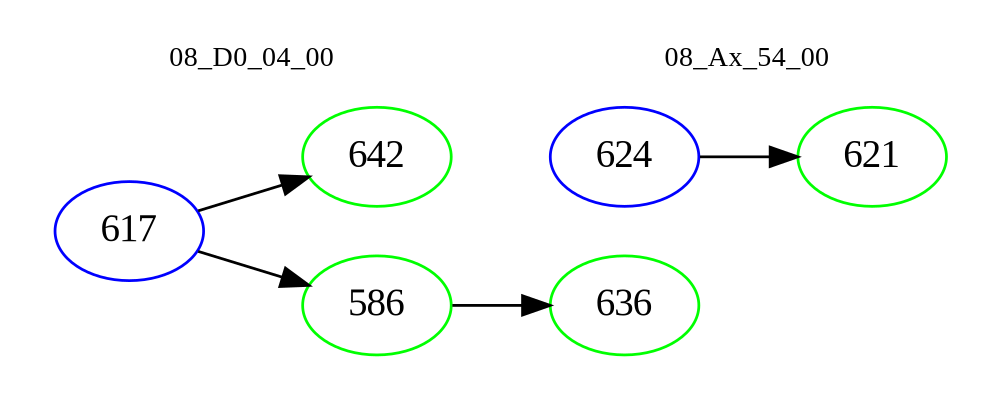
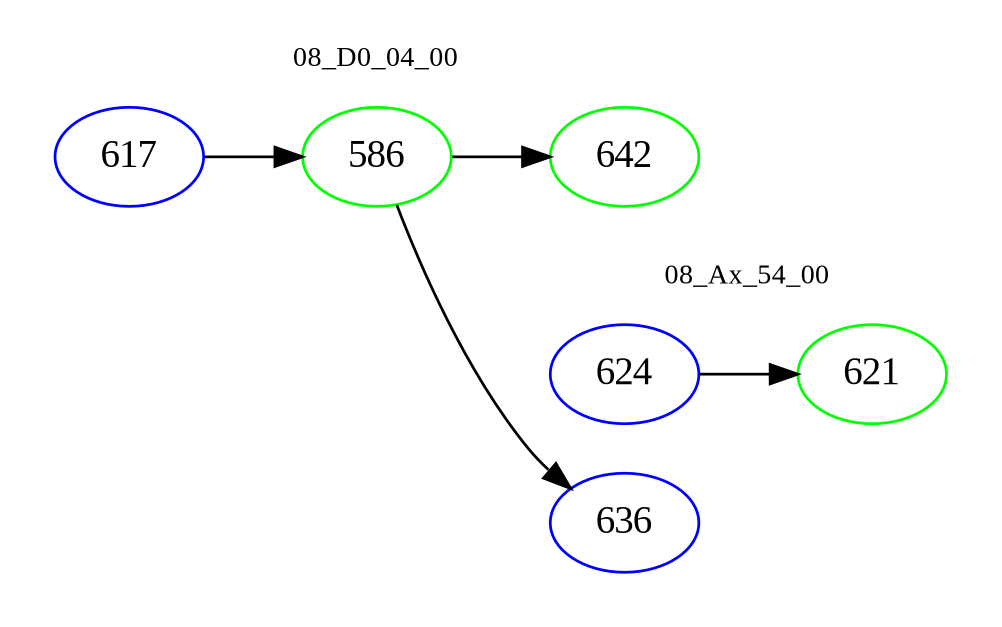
(240, 198) -> (487, 157)
(625, 305) -> (625, 523)
